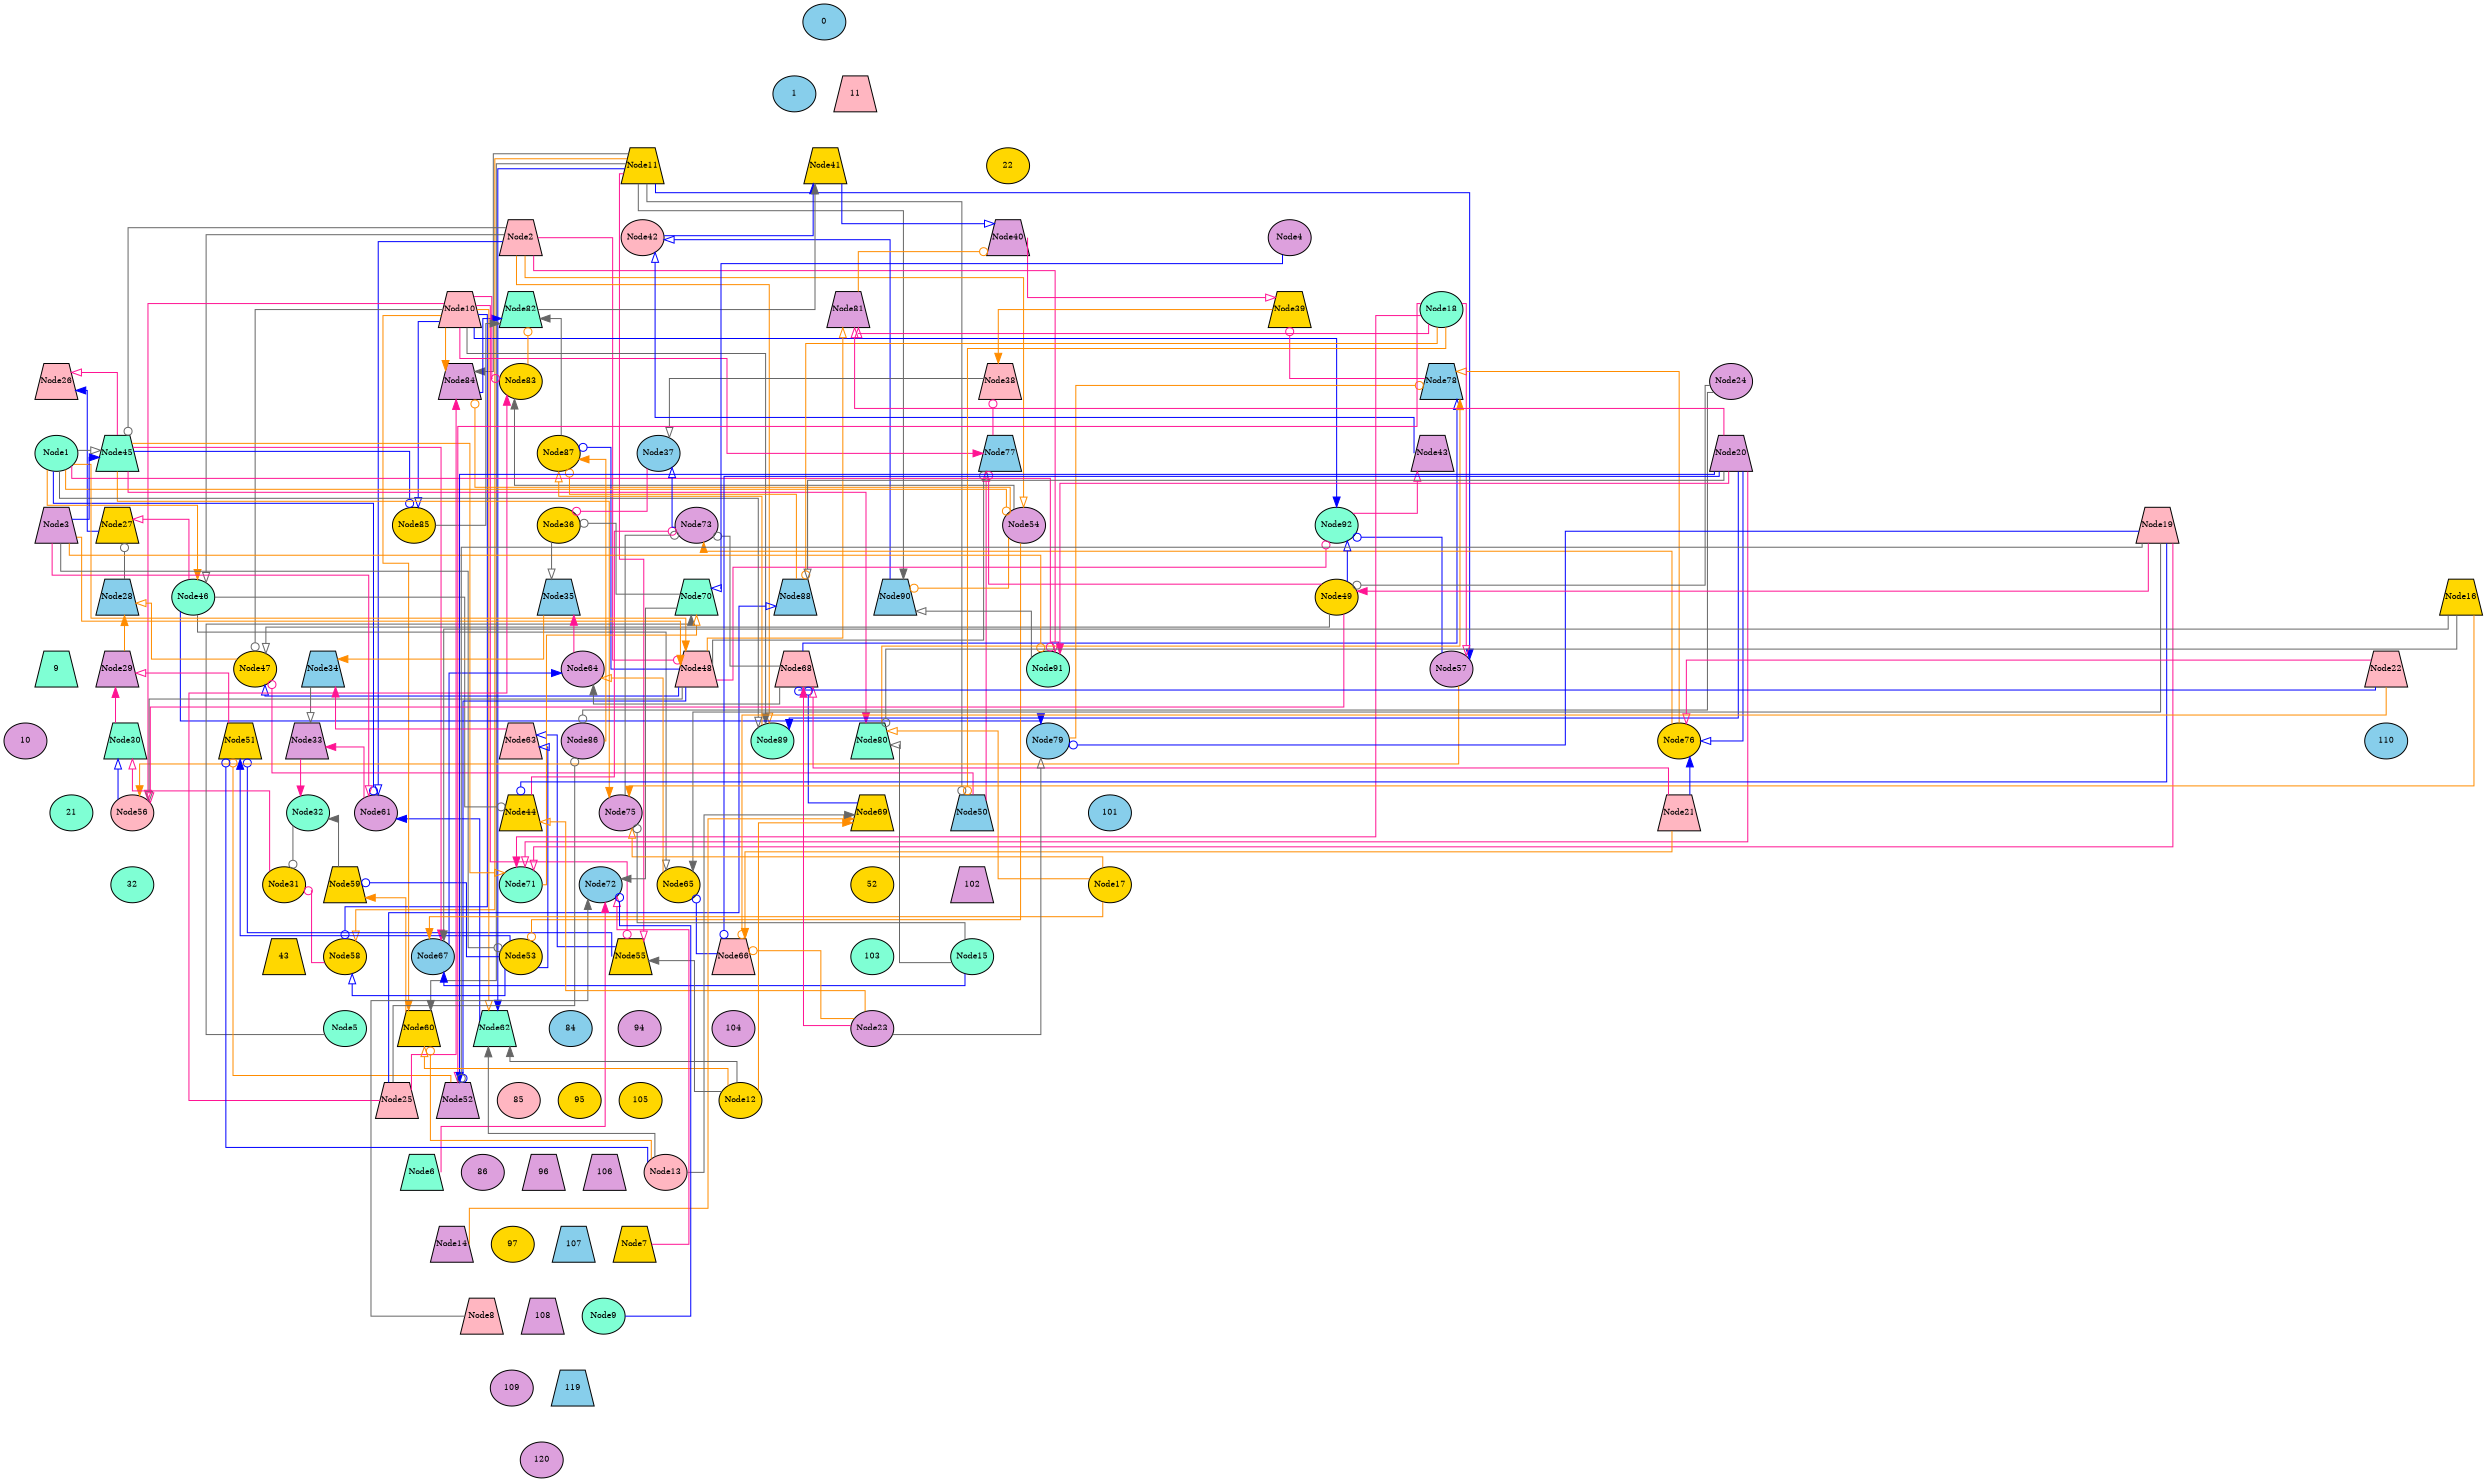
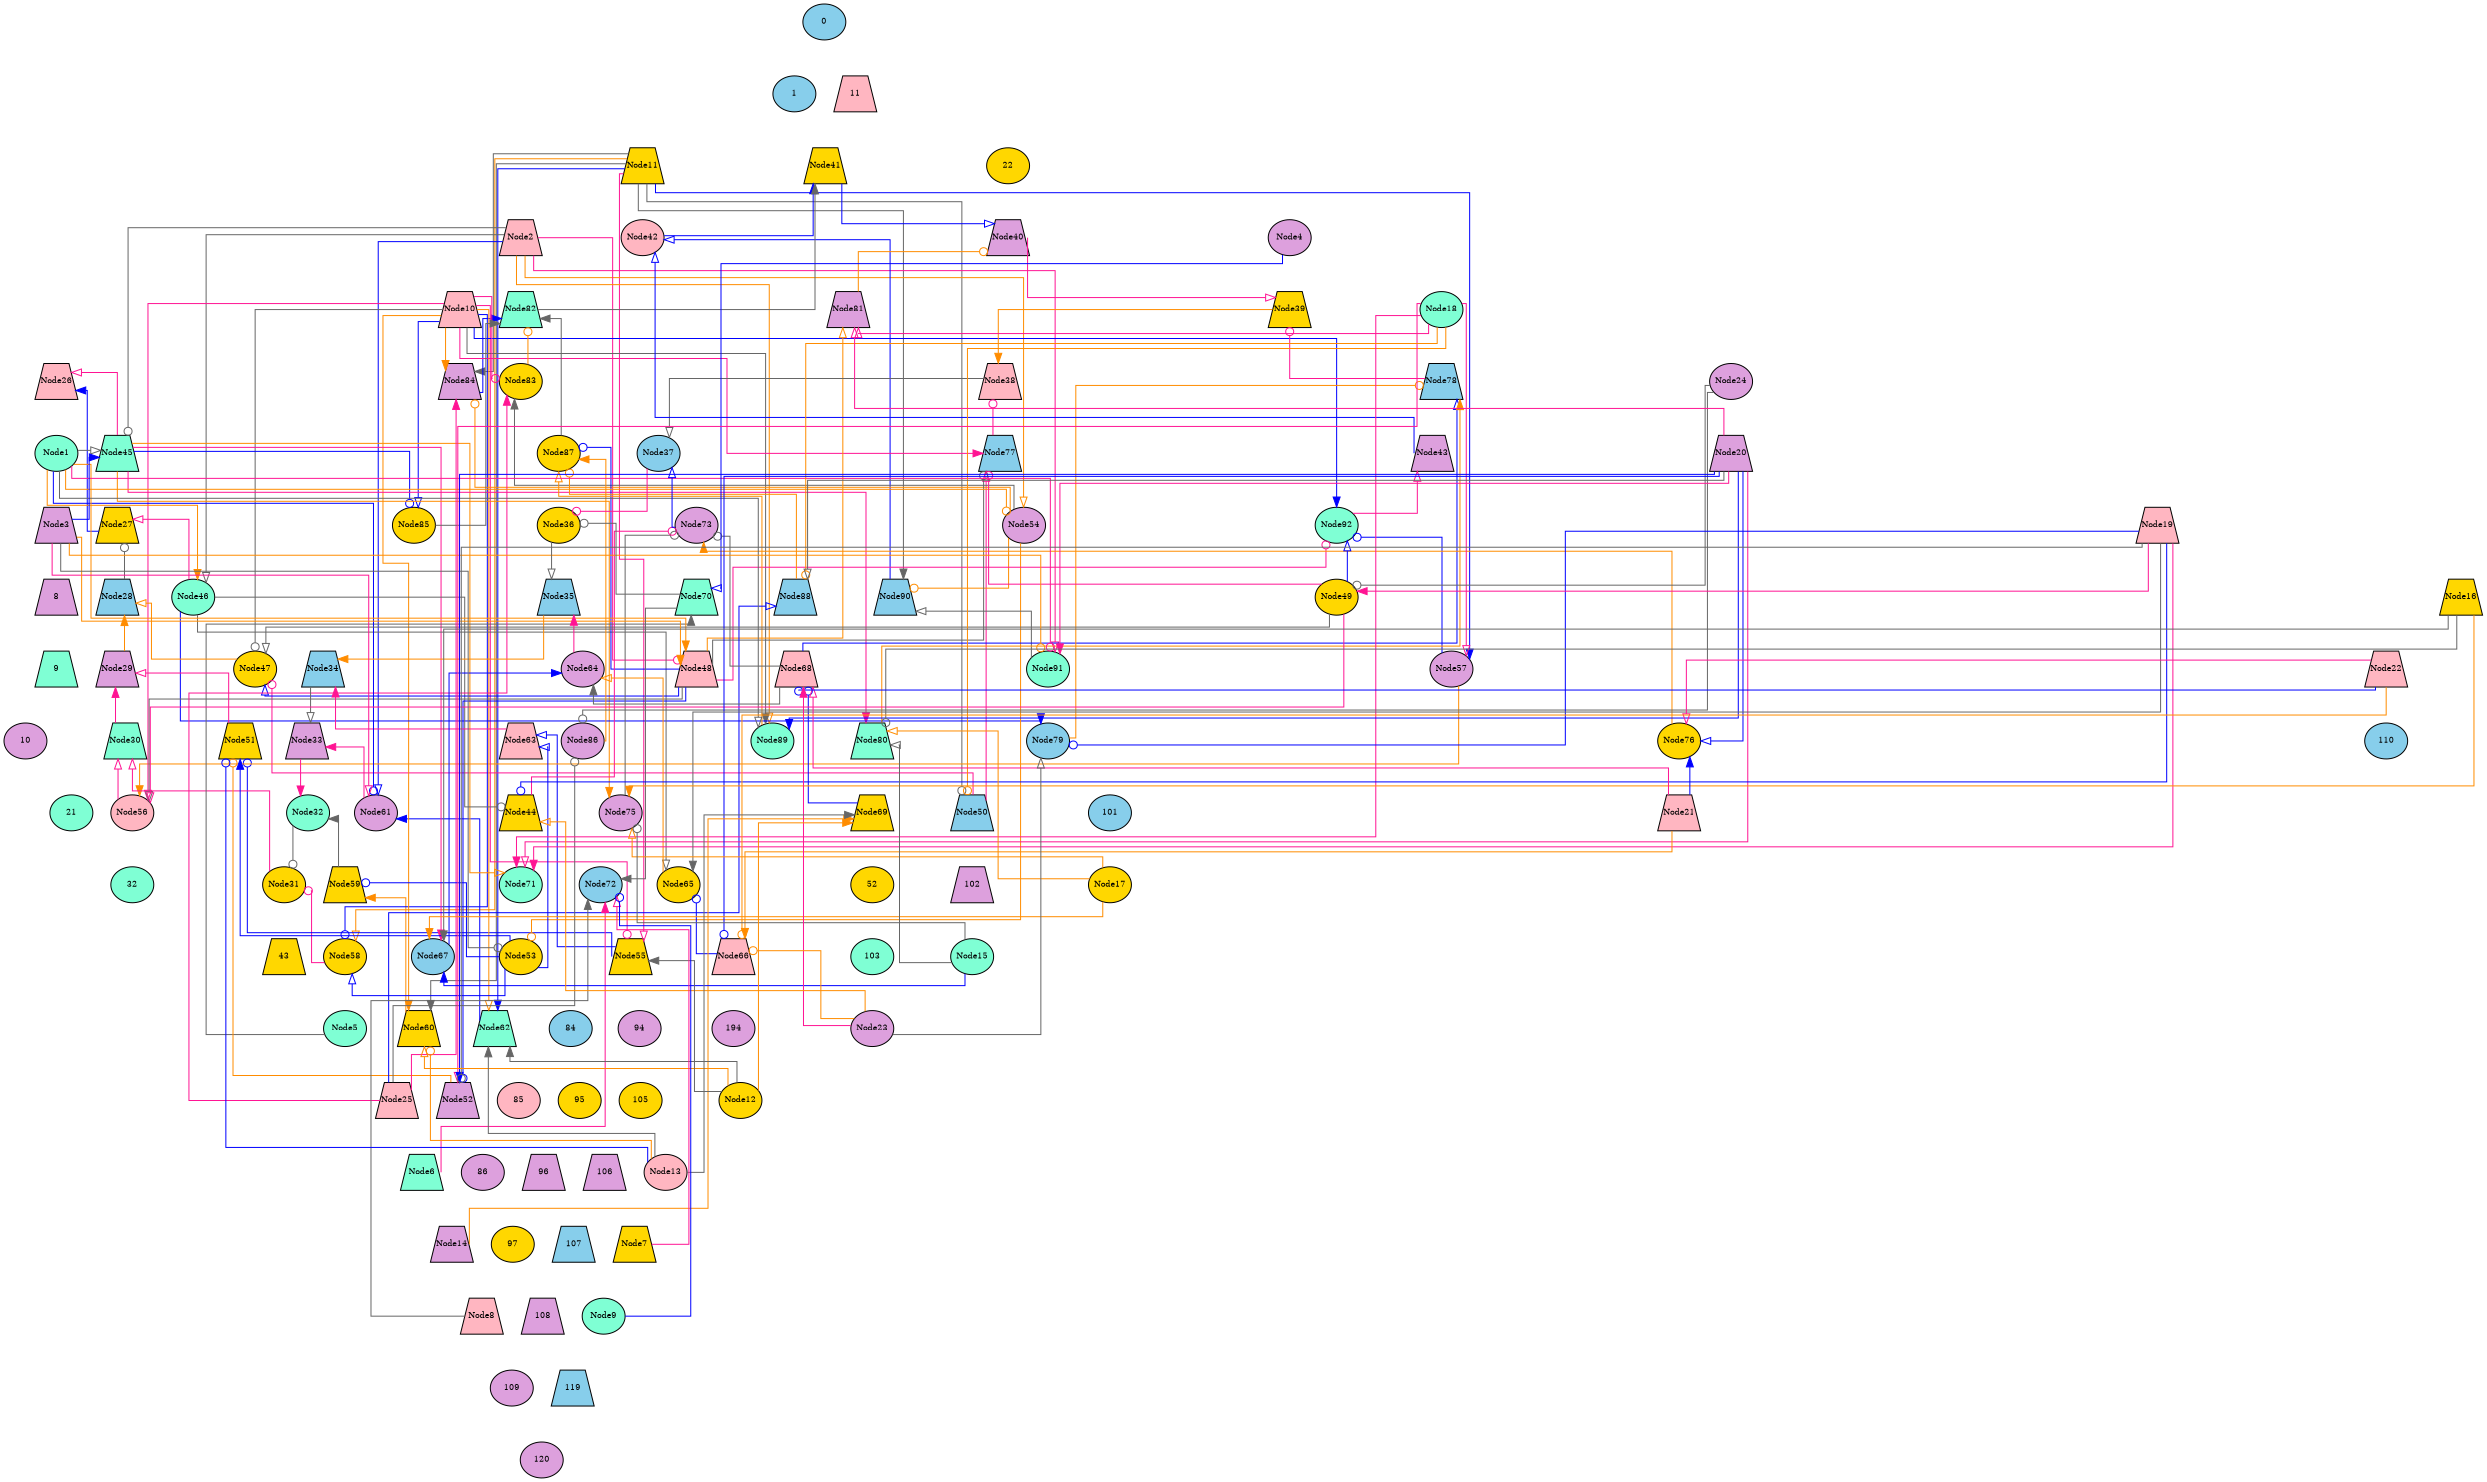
(1679, 441) -> none
none -> (56, 597)
(546, 682) -> none
(118, 784) -> (118, 784)
(1792, 847) -> (1792, 847)
(733, 1029) -> (733, 1029)
